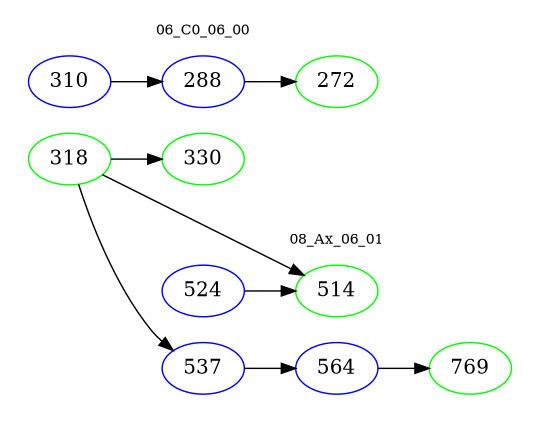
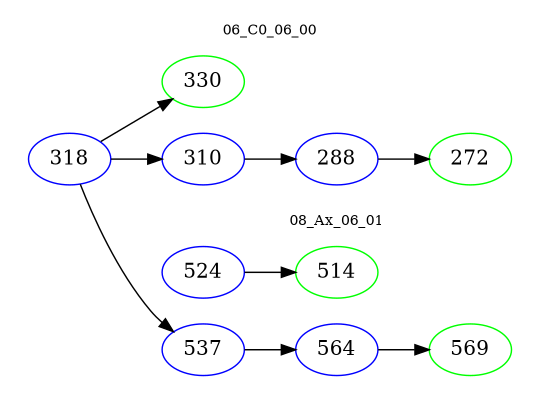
(70, 159) -> (70, 159)
(187, 217) -> (129, 159)
(470, 368) -> (470, 350)
